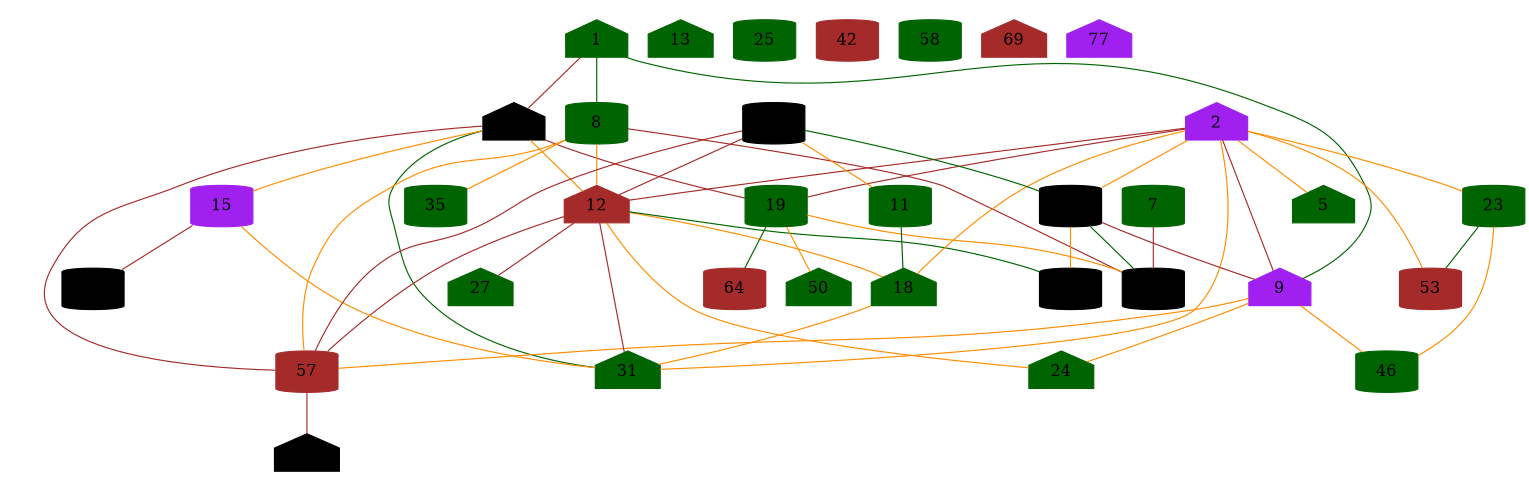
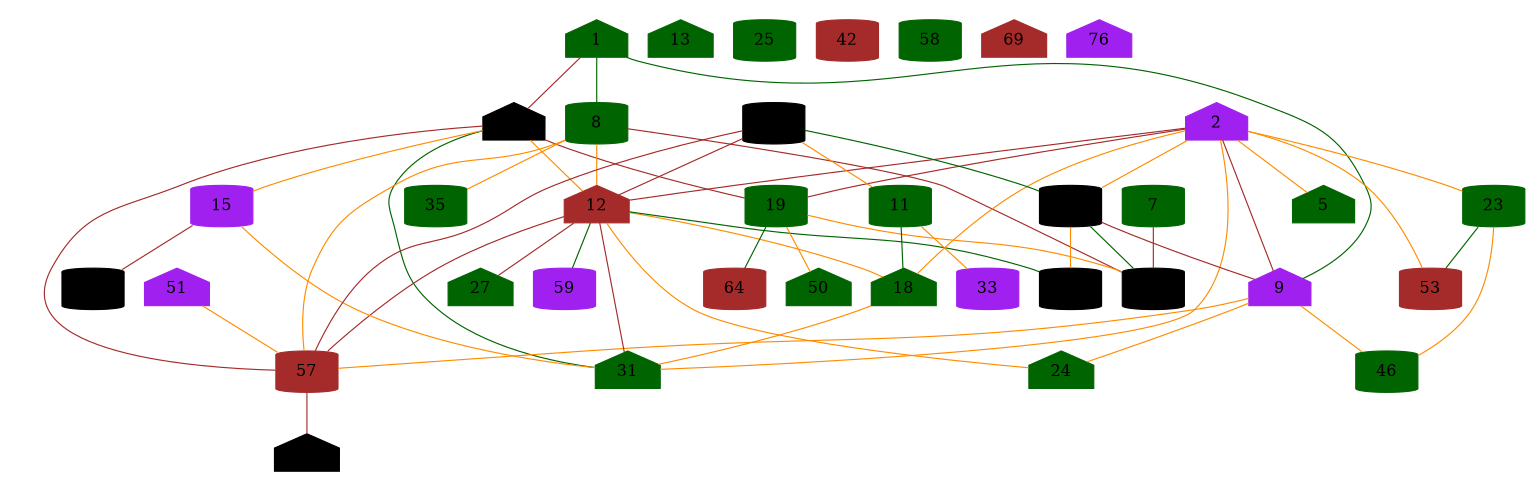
(1099, 40) -> (1099, 40)
none -> (177, 289)
none -> (565, 289)
none -> (988, 289)
